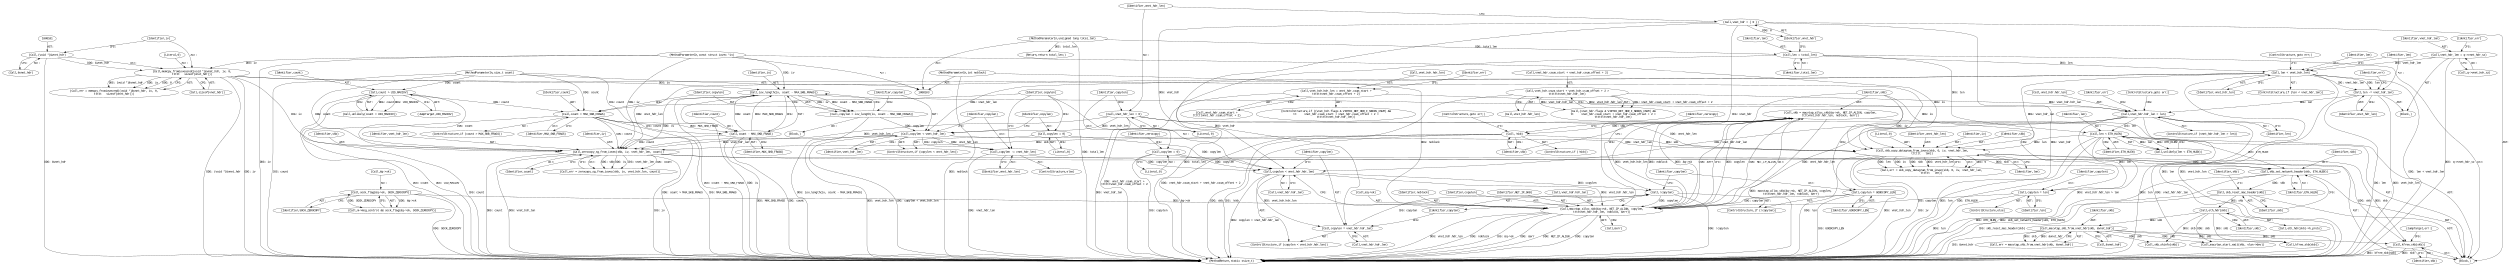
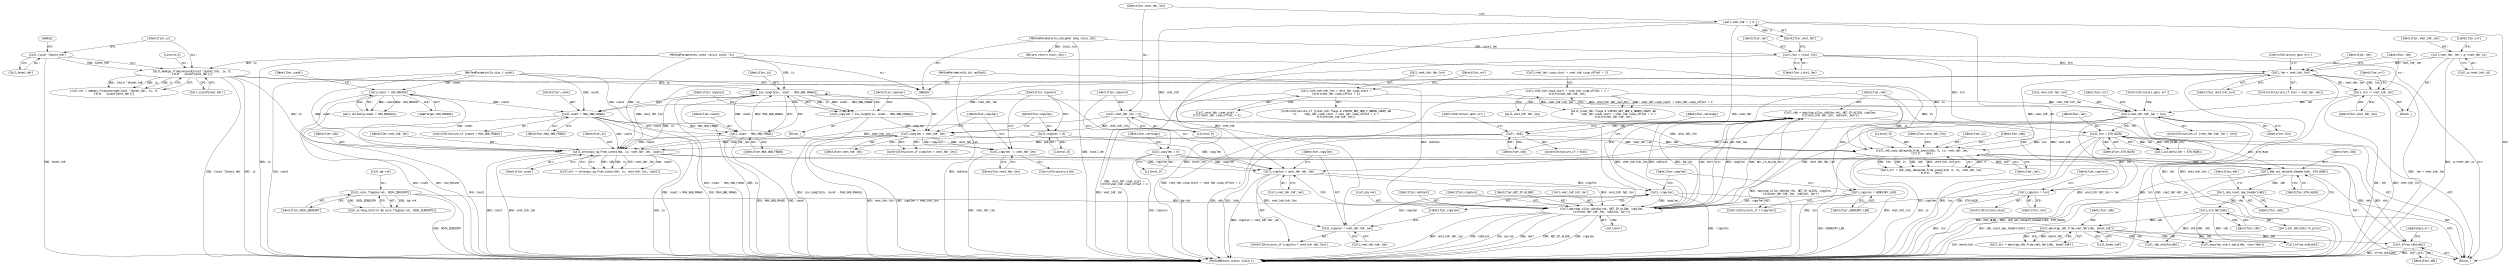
(1514, 193) -> (1514, 193)
